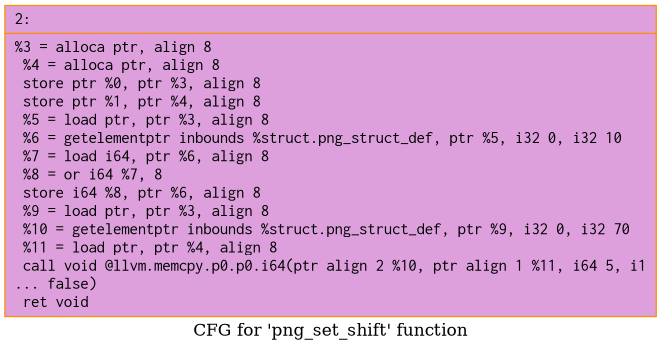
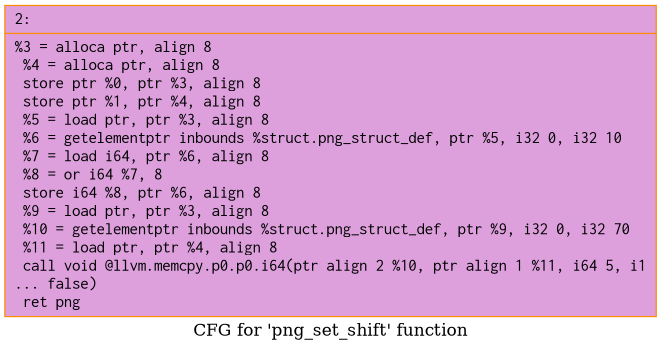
(52, 302) -> (48, 302)
